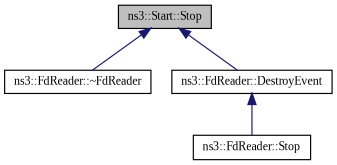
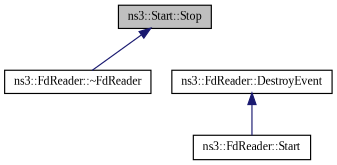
(213, 53) -> none
(252, 147) -> (252, 147)
